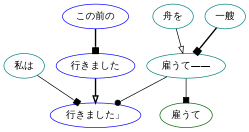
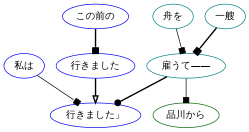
(179, 38) -> (179, 38)
(24, 66) -> (24, 66)
(144, 89) -> (144, 89)
(186, 115) -> (186, 115)
